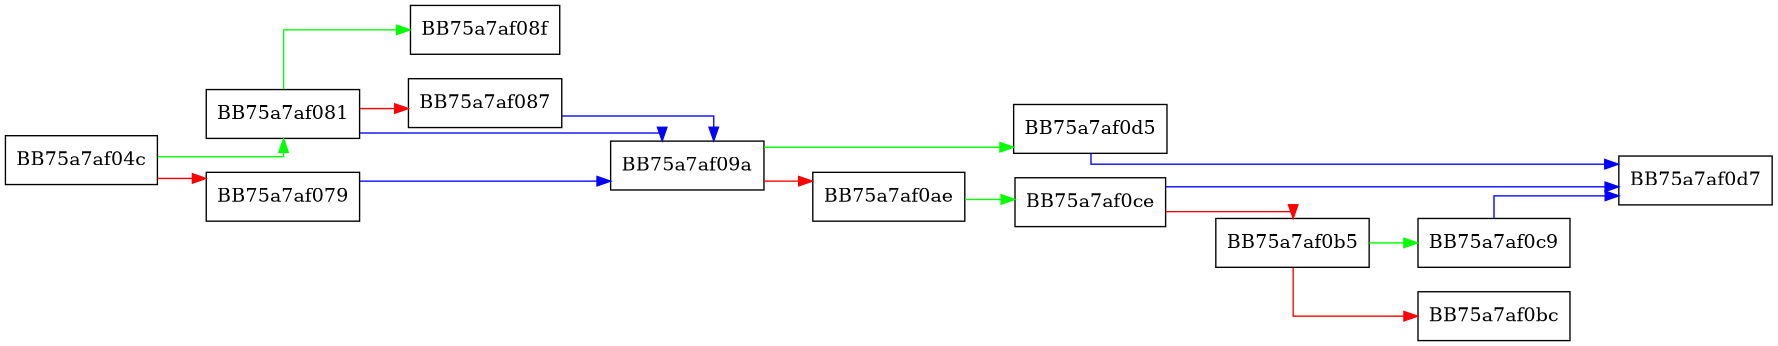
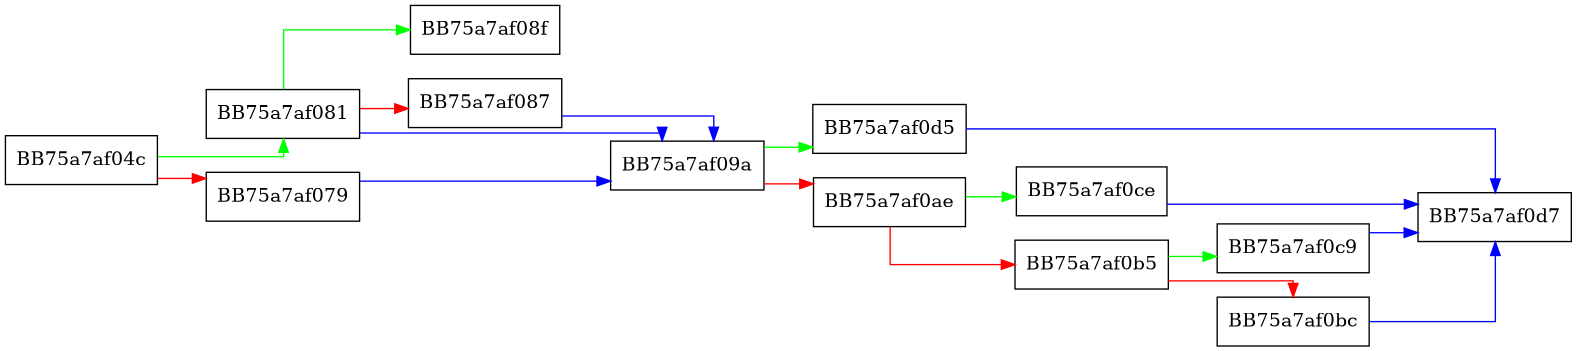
(1230, 212) -> (927, 265)
none -> (1466, 322)
